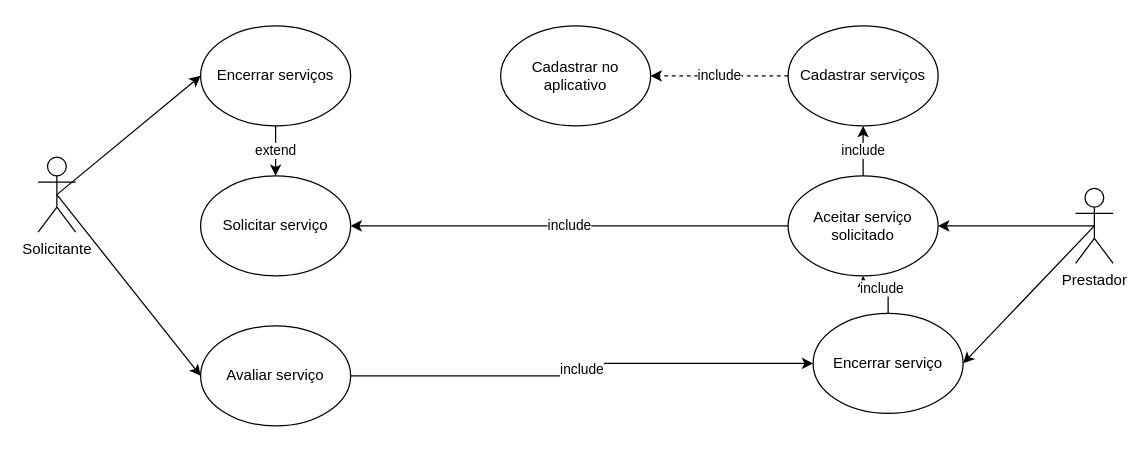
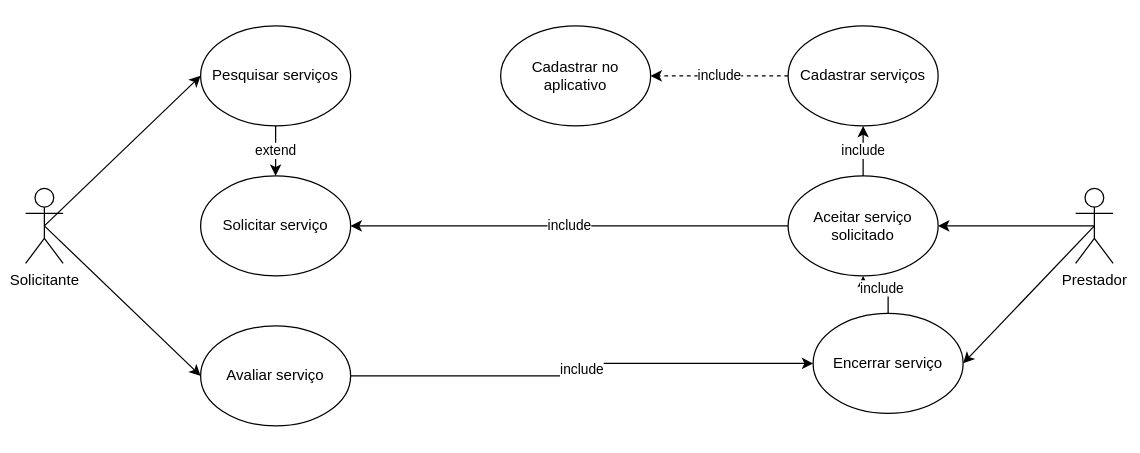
(276, 76) -> (276, 76)
(57, 194) -> (44, 226)
